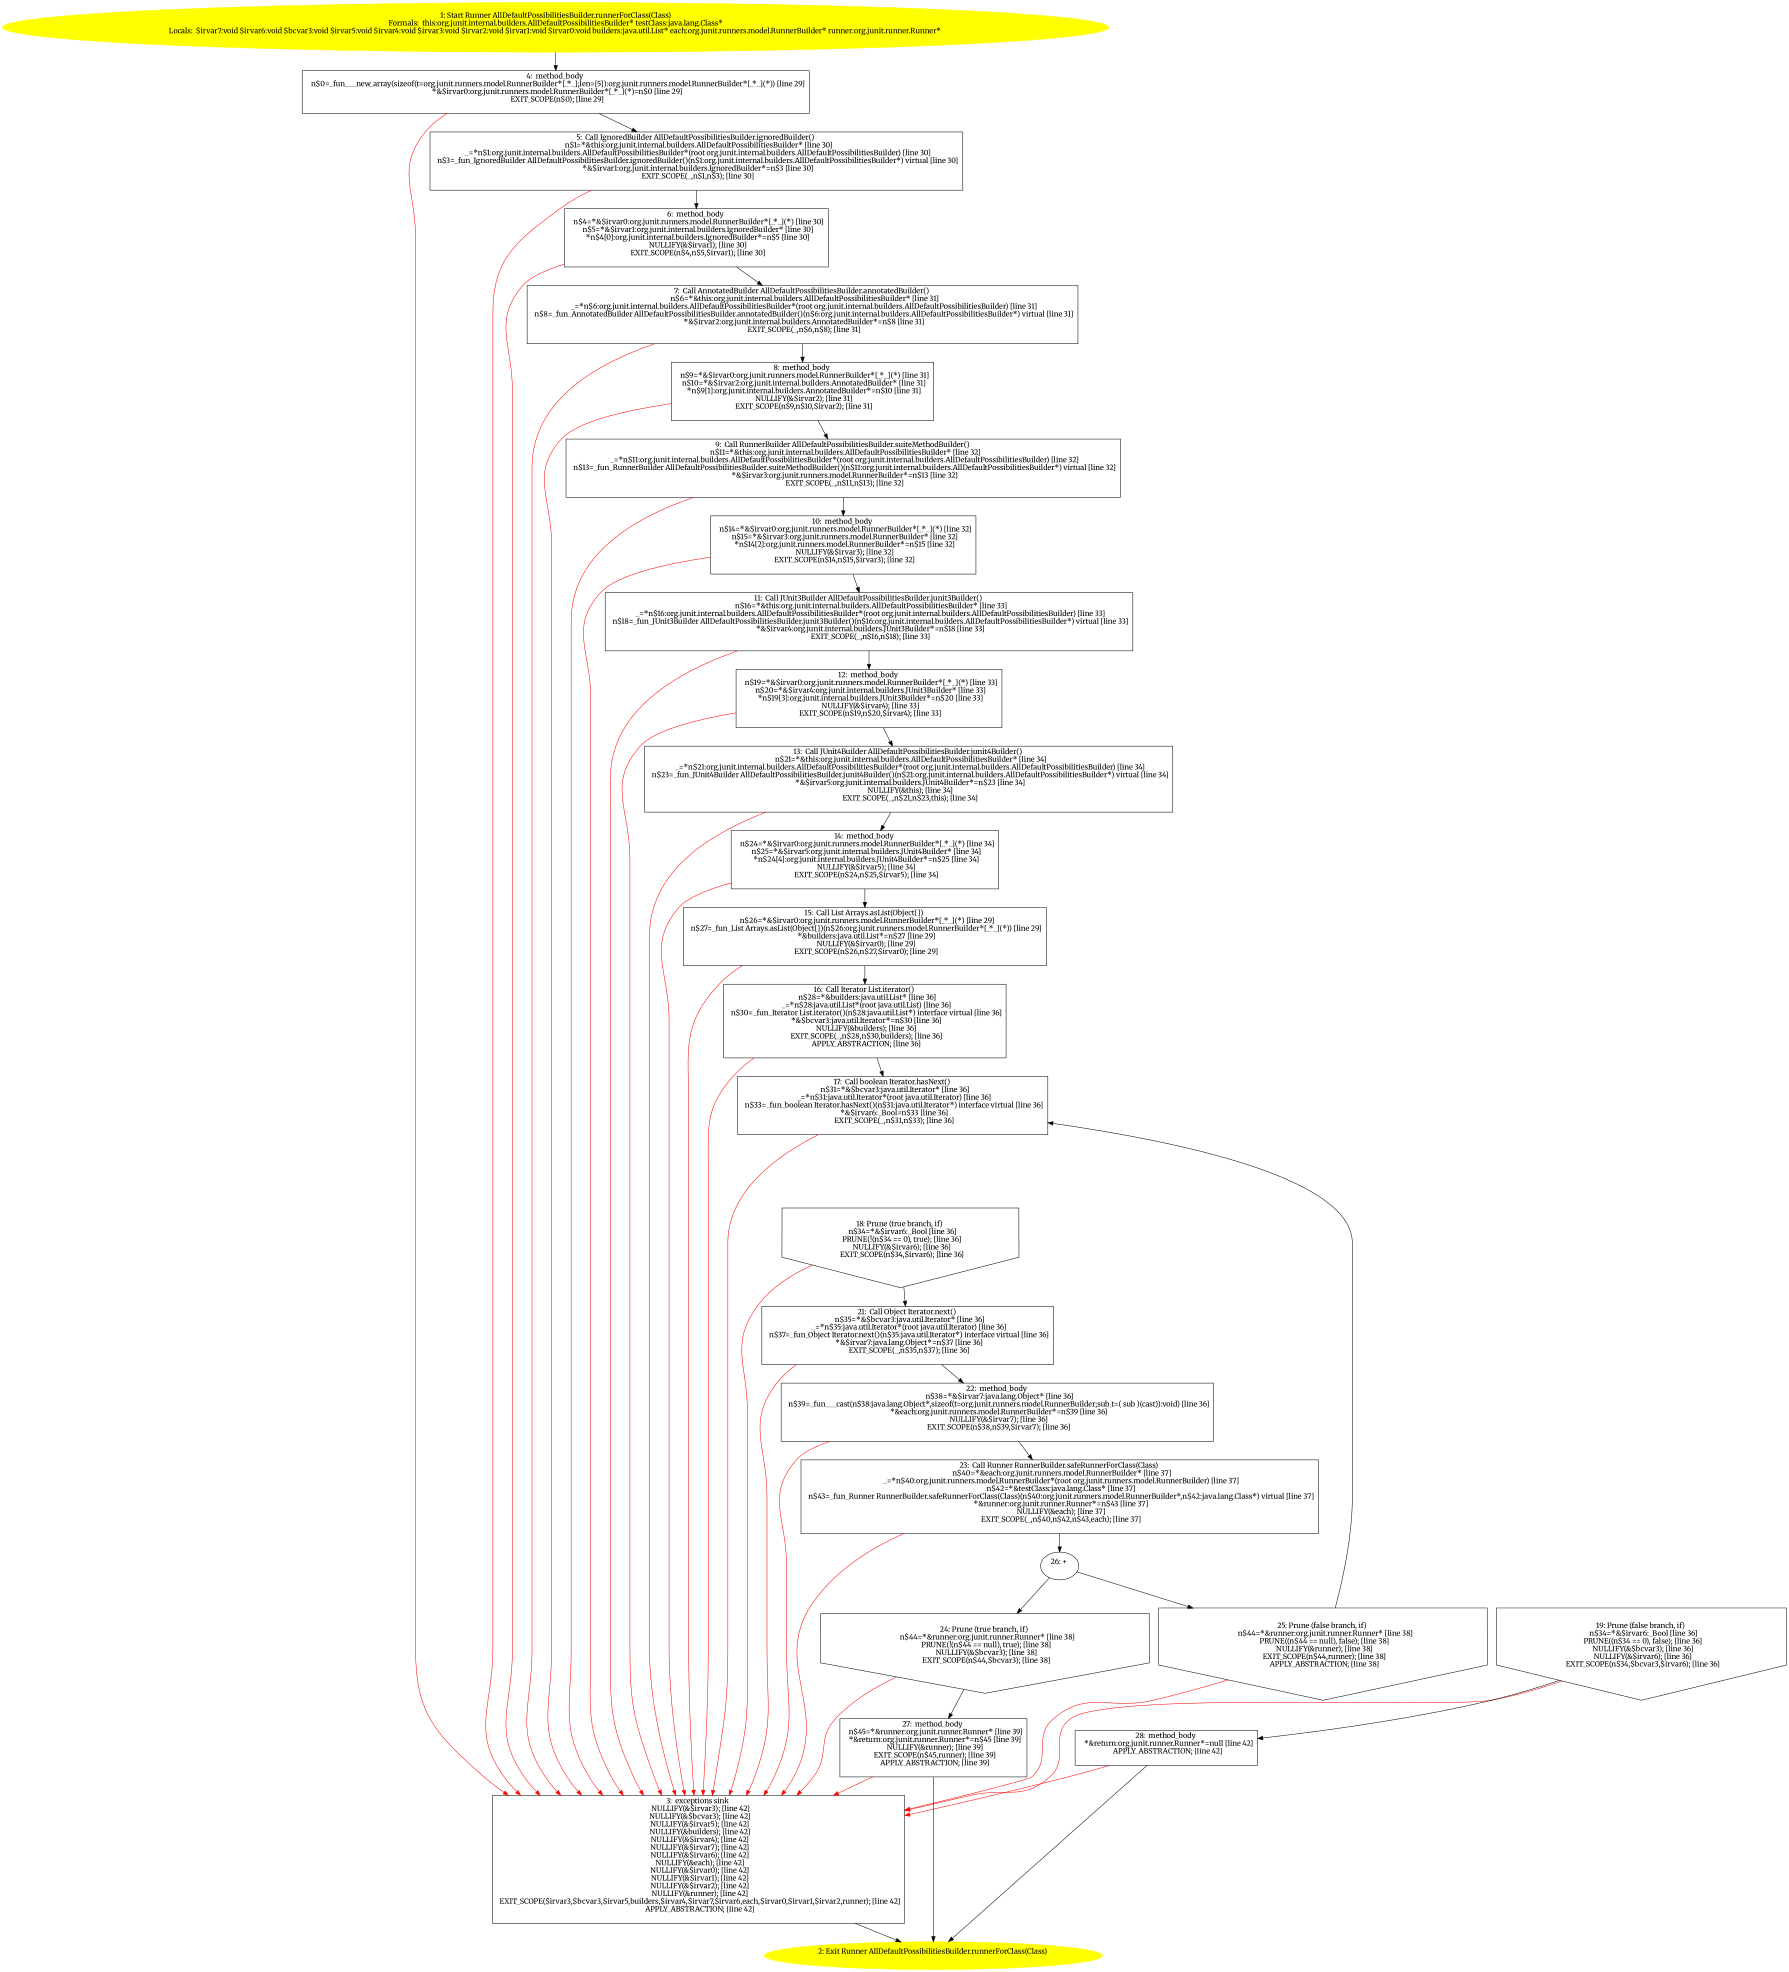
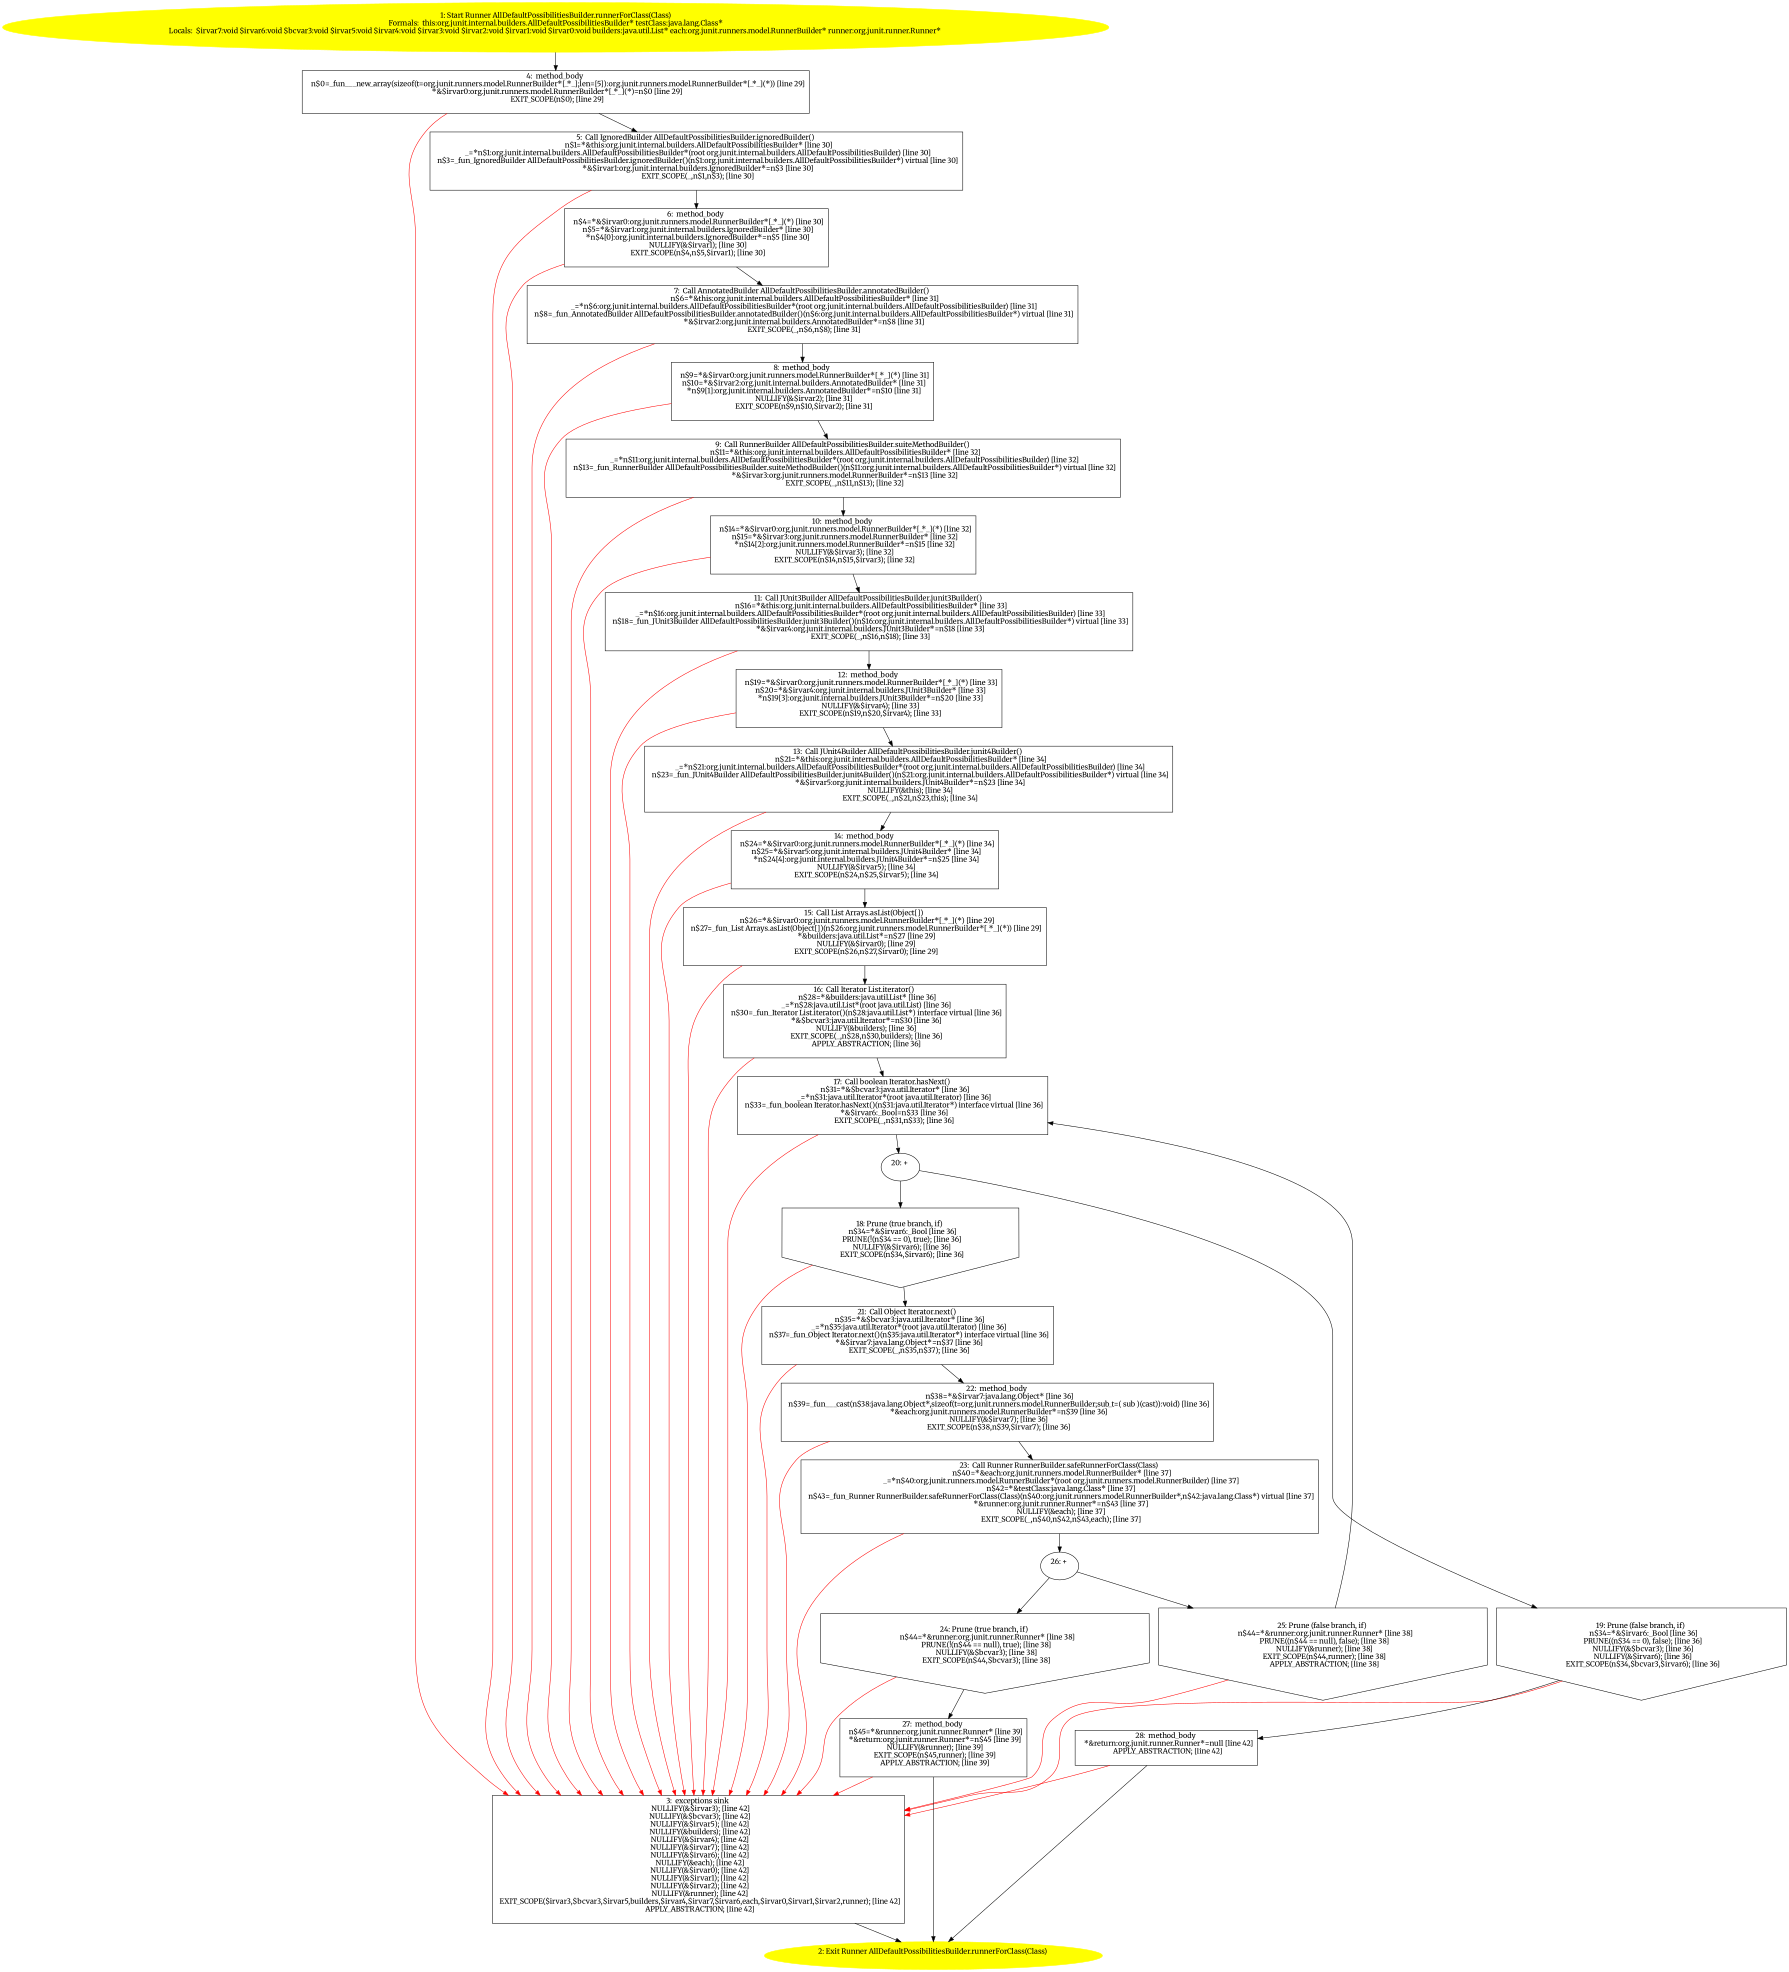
none -> (900, 1167)
